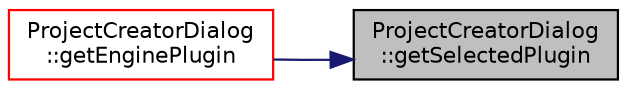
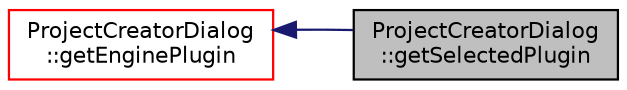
(302, 60) -> (325, 30)
